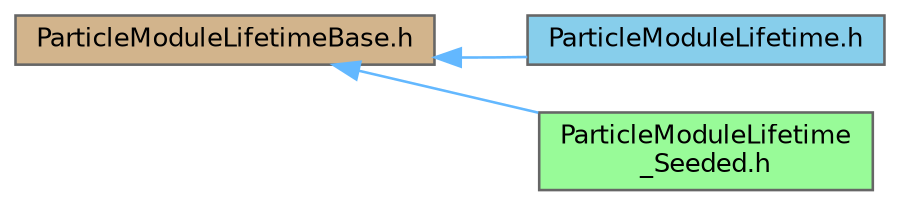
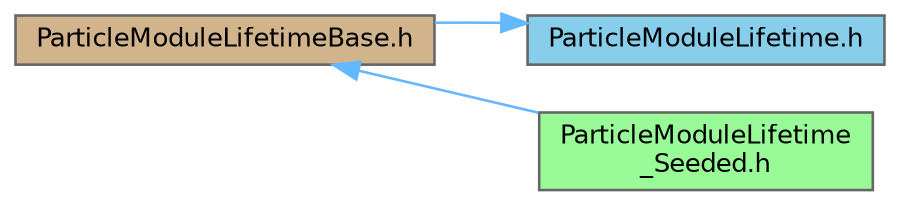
(494, 57) -> (468, 23)
